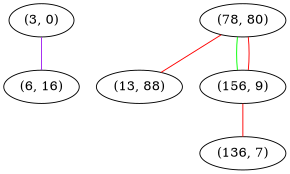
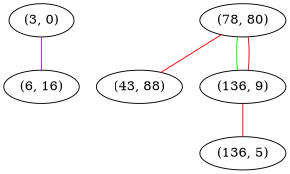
(139, 87) -> (139, 87)
(243, 87) -> (243, 87)
(243, 153) -> (243, 153)
